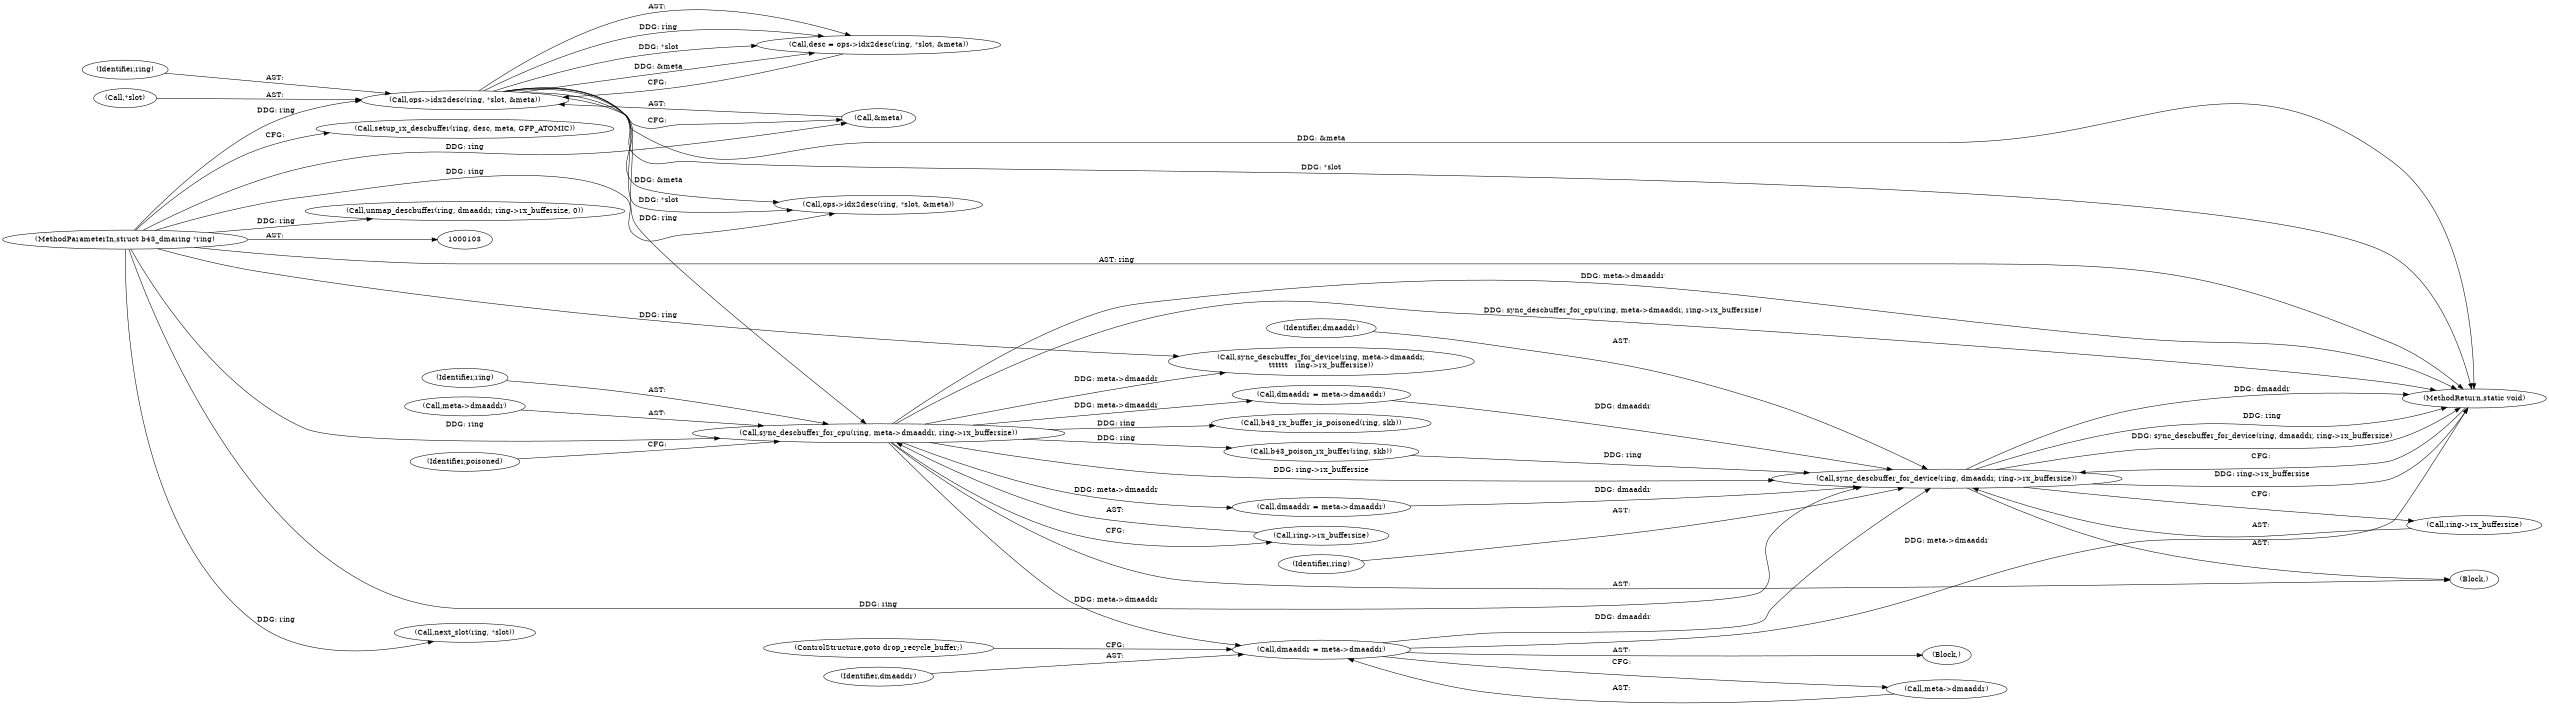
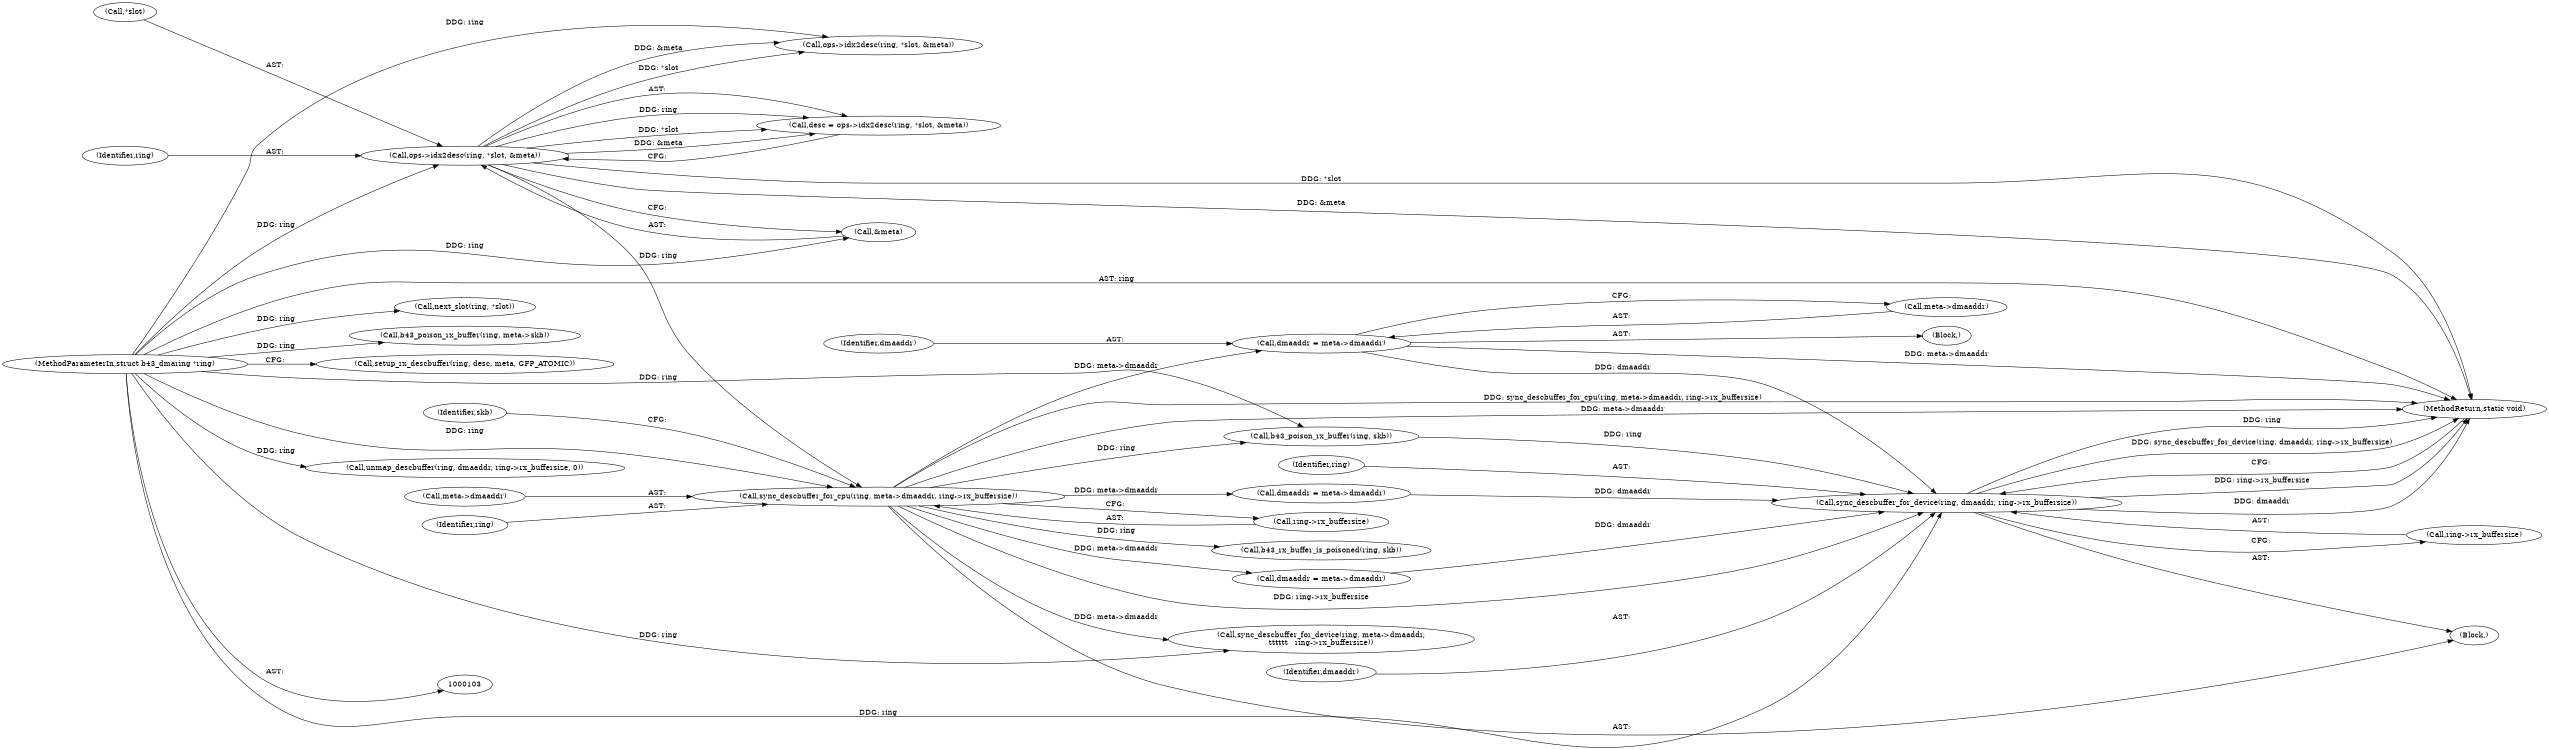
none -> (465, 336)
none -> (755, 380)
(465, 462) -> (465, 413)
(879, 648) -> none
